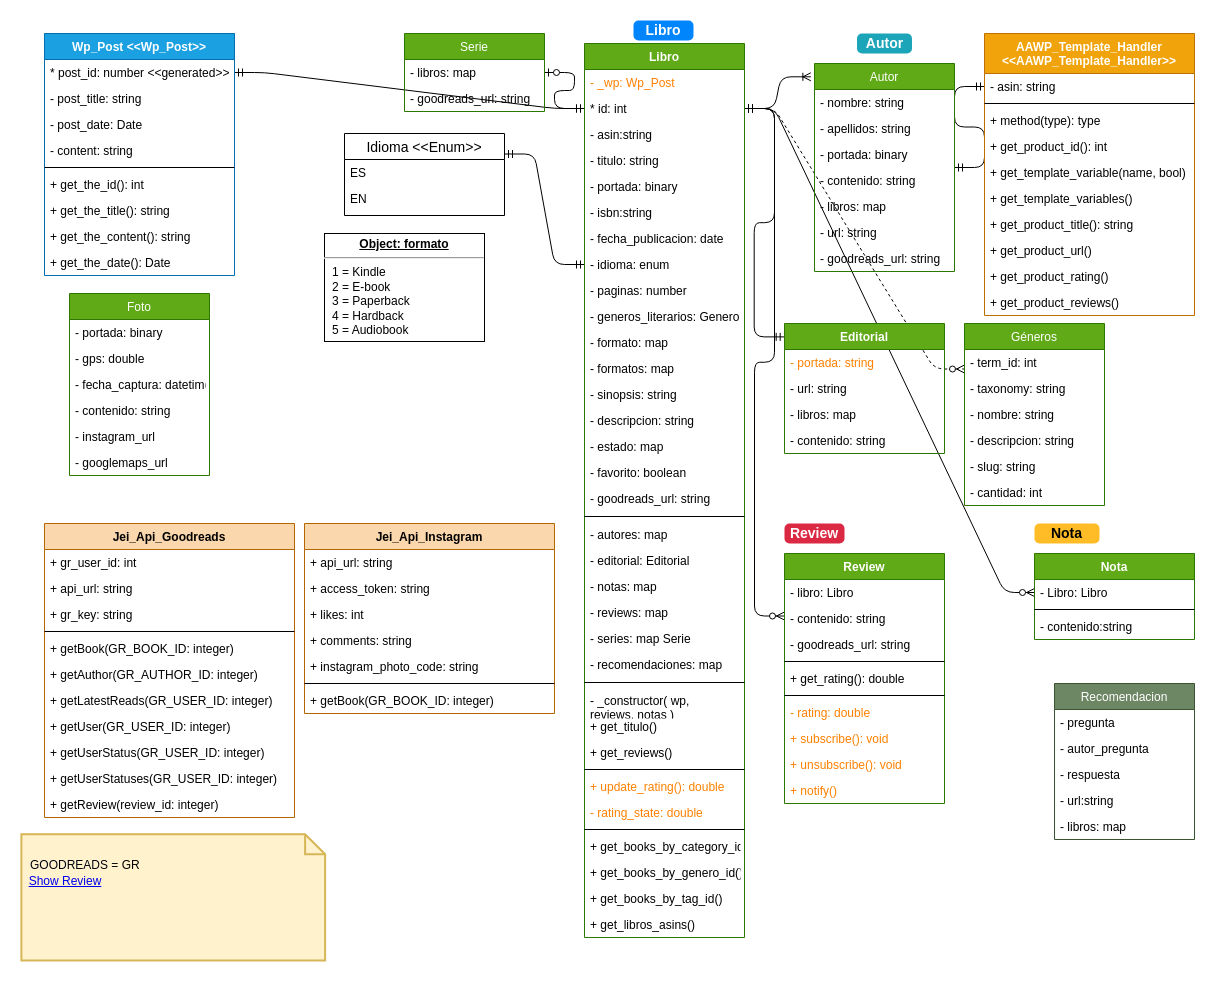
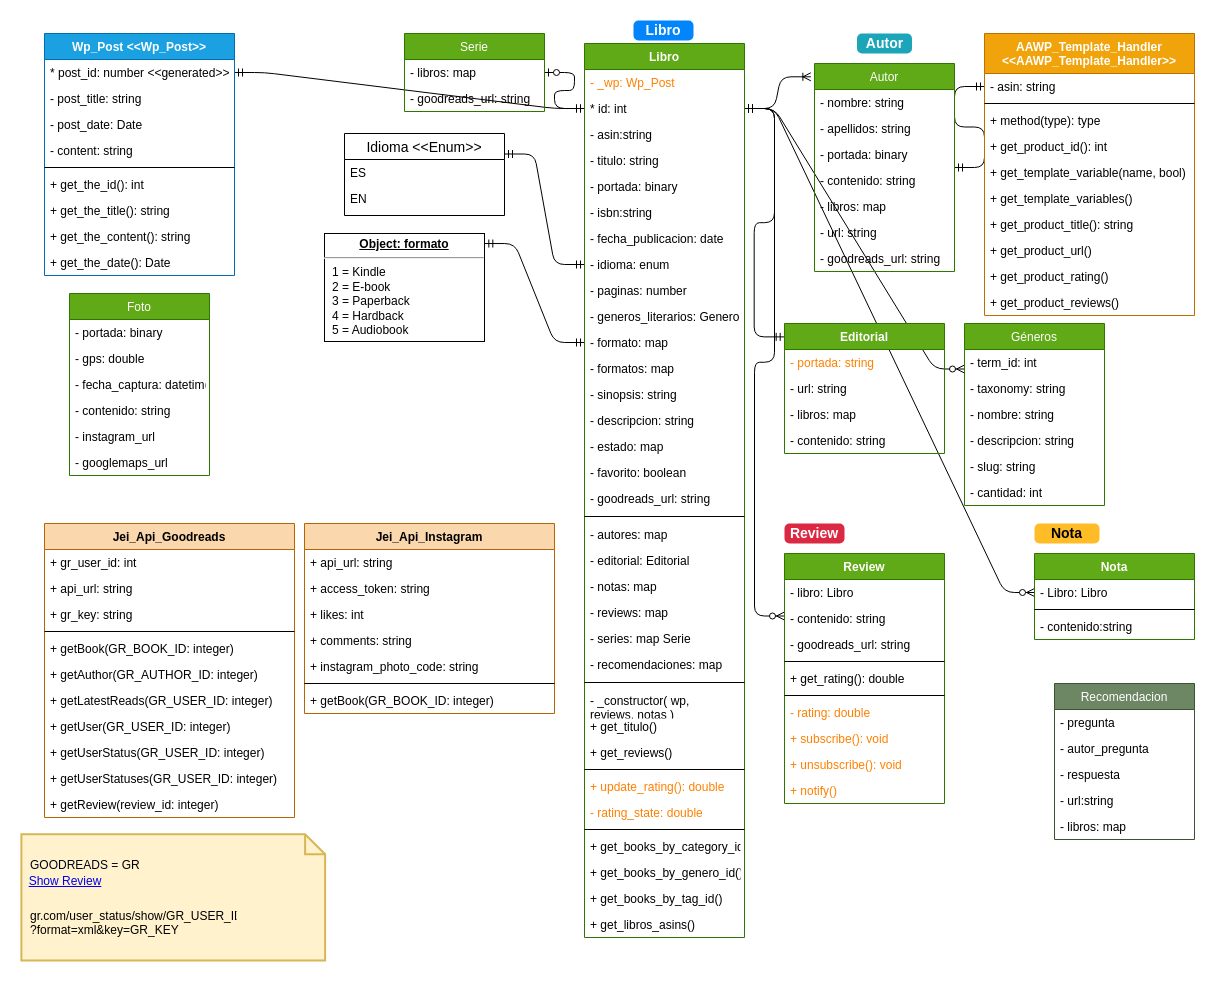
(842, 219) -> (842, 219)
none -> (534, 292)
none -> (133, 917)
